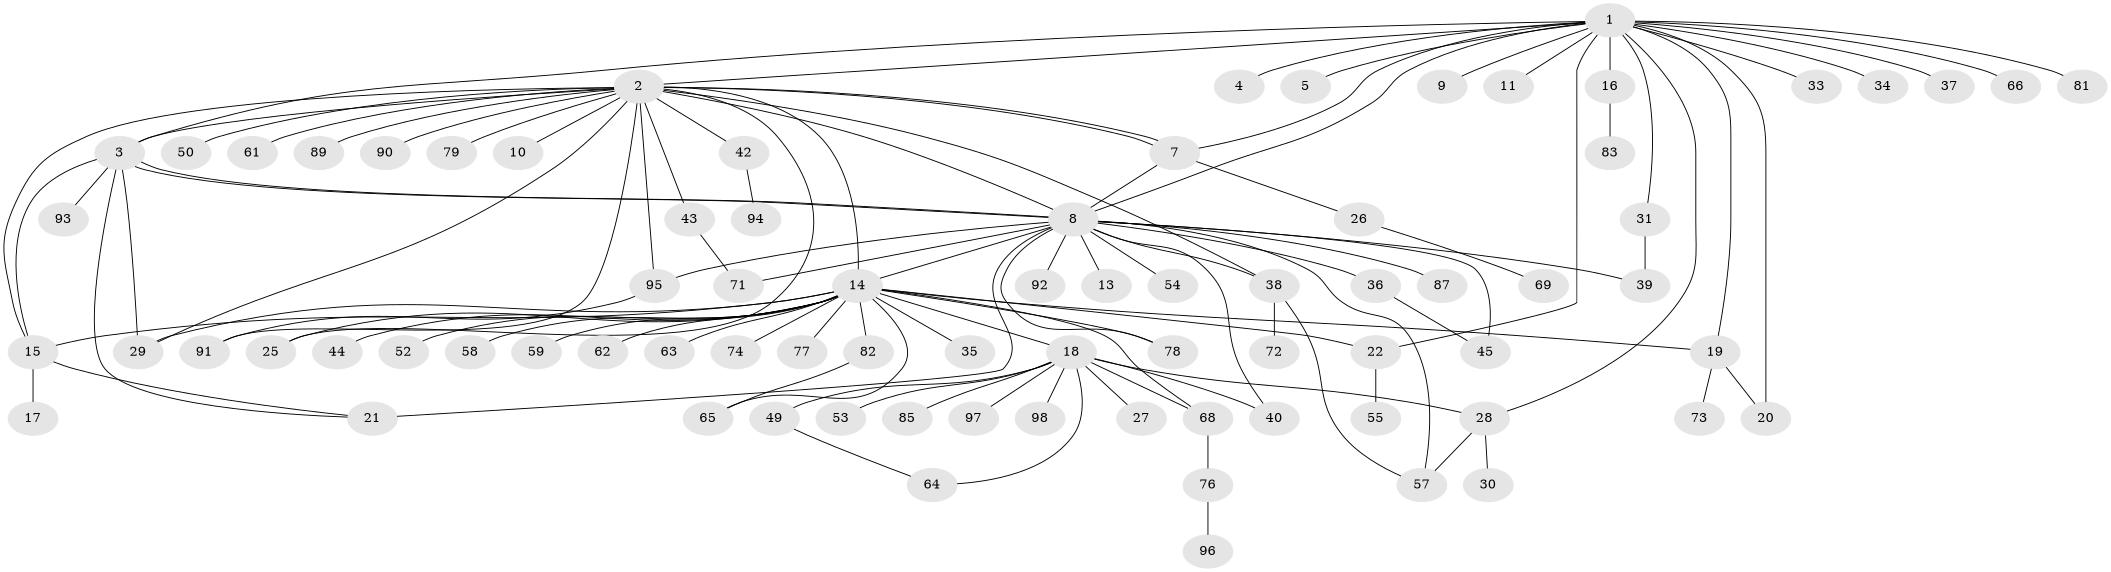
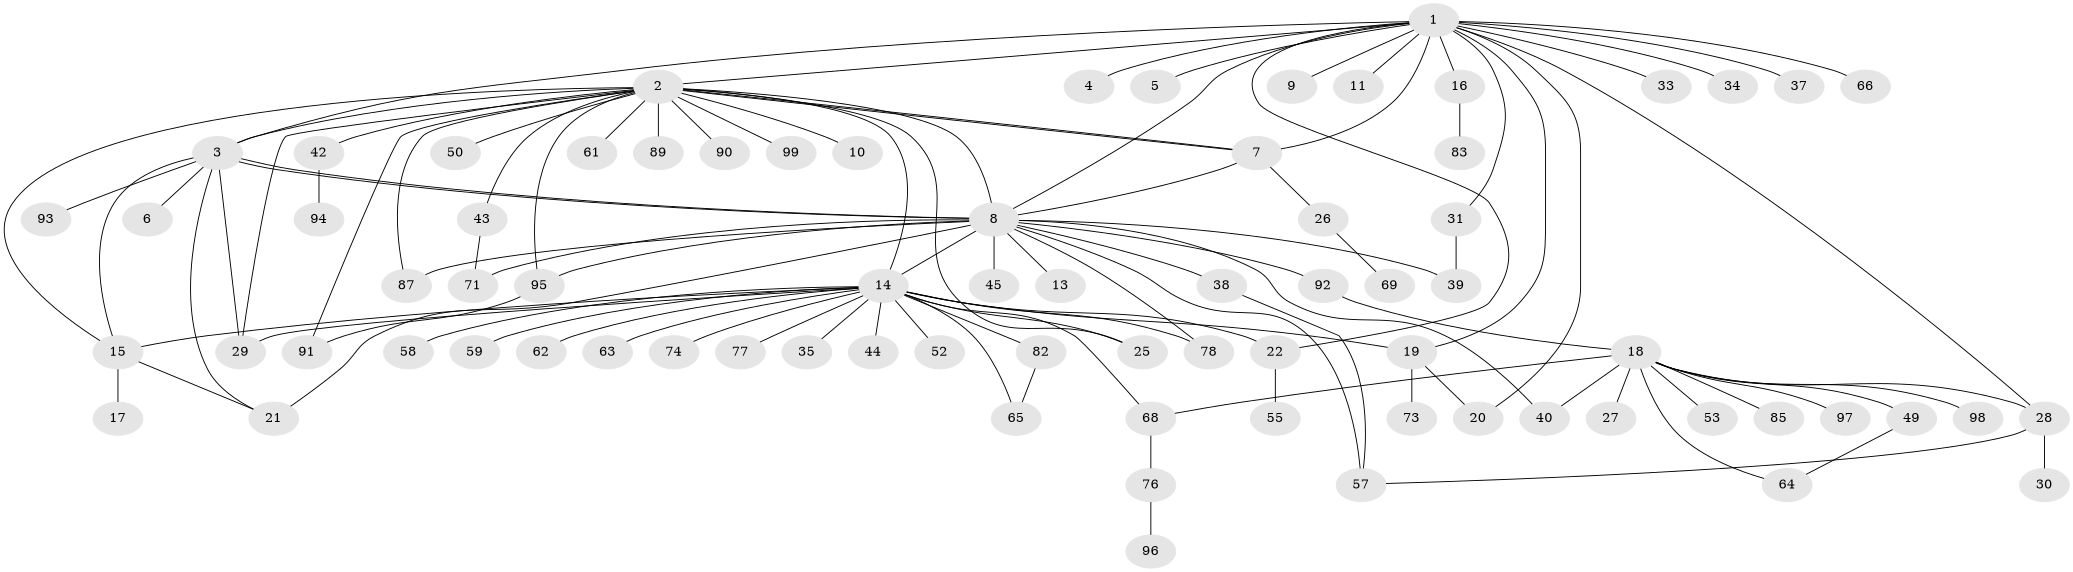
(2082, 87) -> none
(970, 150) -> (425, 135)
(452, 153) -> (791, 153)
none -> (147, 219)
(1173, 286) -> none
(1376, 286) -> none
(965, 319) -> (1468, 330)
(1274, 352) -> none
